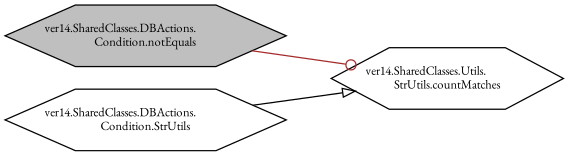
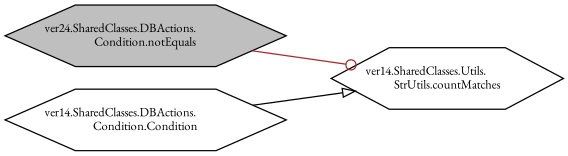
(146, 36) -> (146, 36)
(146, 120) -> (146, 120)
